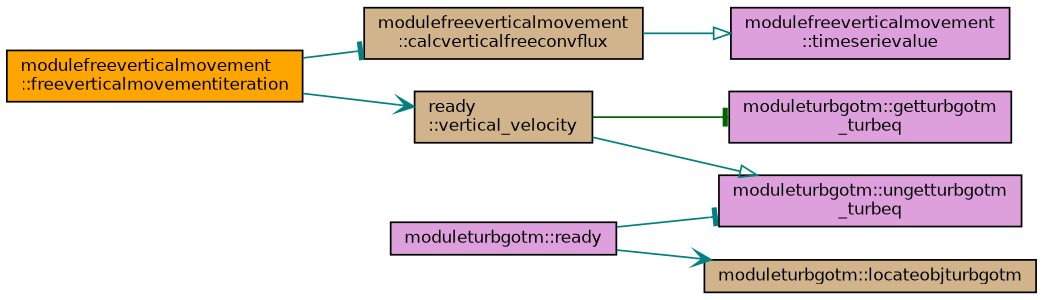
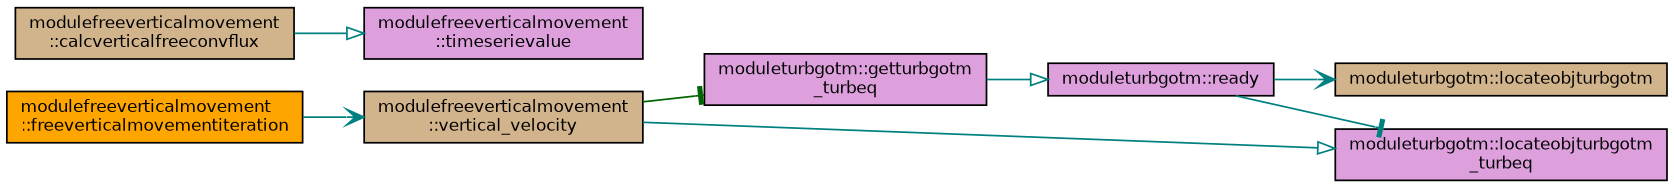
(329, 55) -> none
none -> (1009, 80)
(504, 117) -> (504, 117)
(870, 201) -> (1501, 155)
